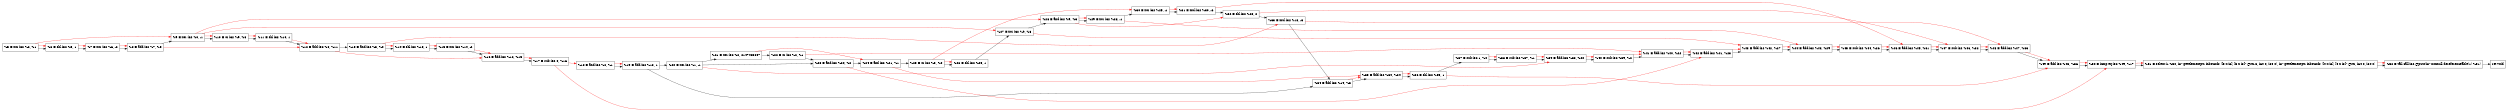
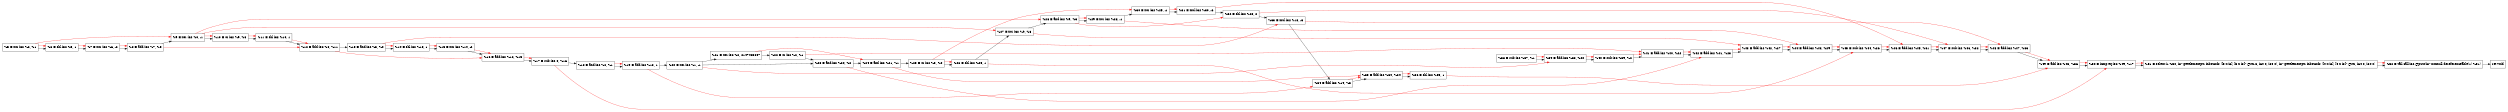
(1471, 58) -> none
(571, 63) -> (571, 63)
none -> (1422, 93)
(976, 96) -> (976, 96)
